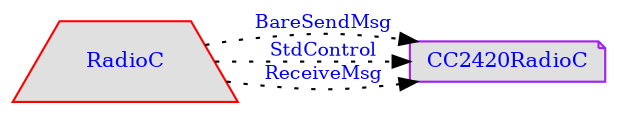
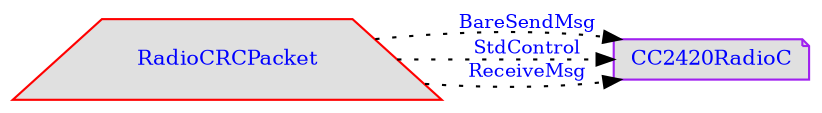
(125, 62) -> (227, 59)
